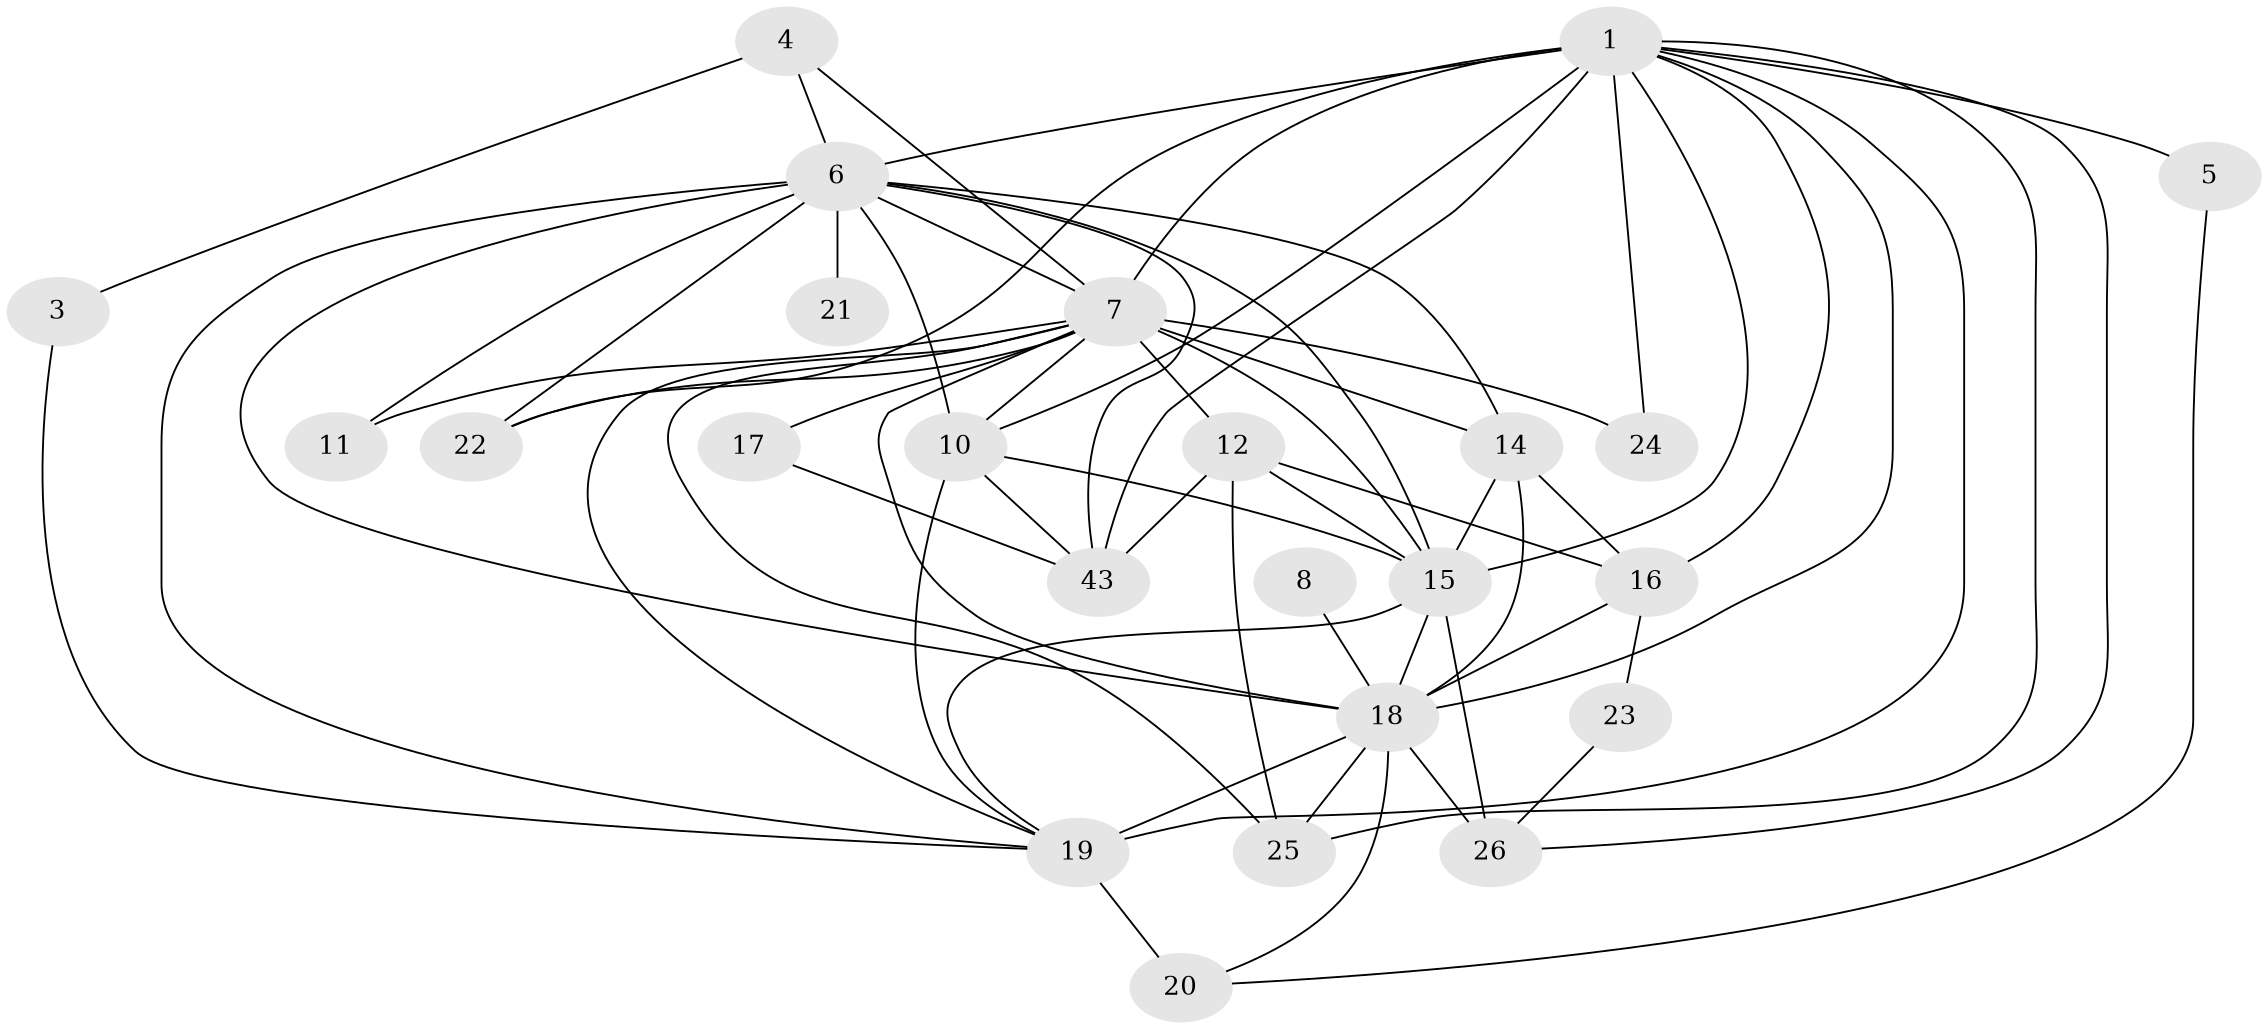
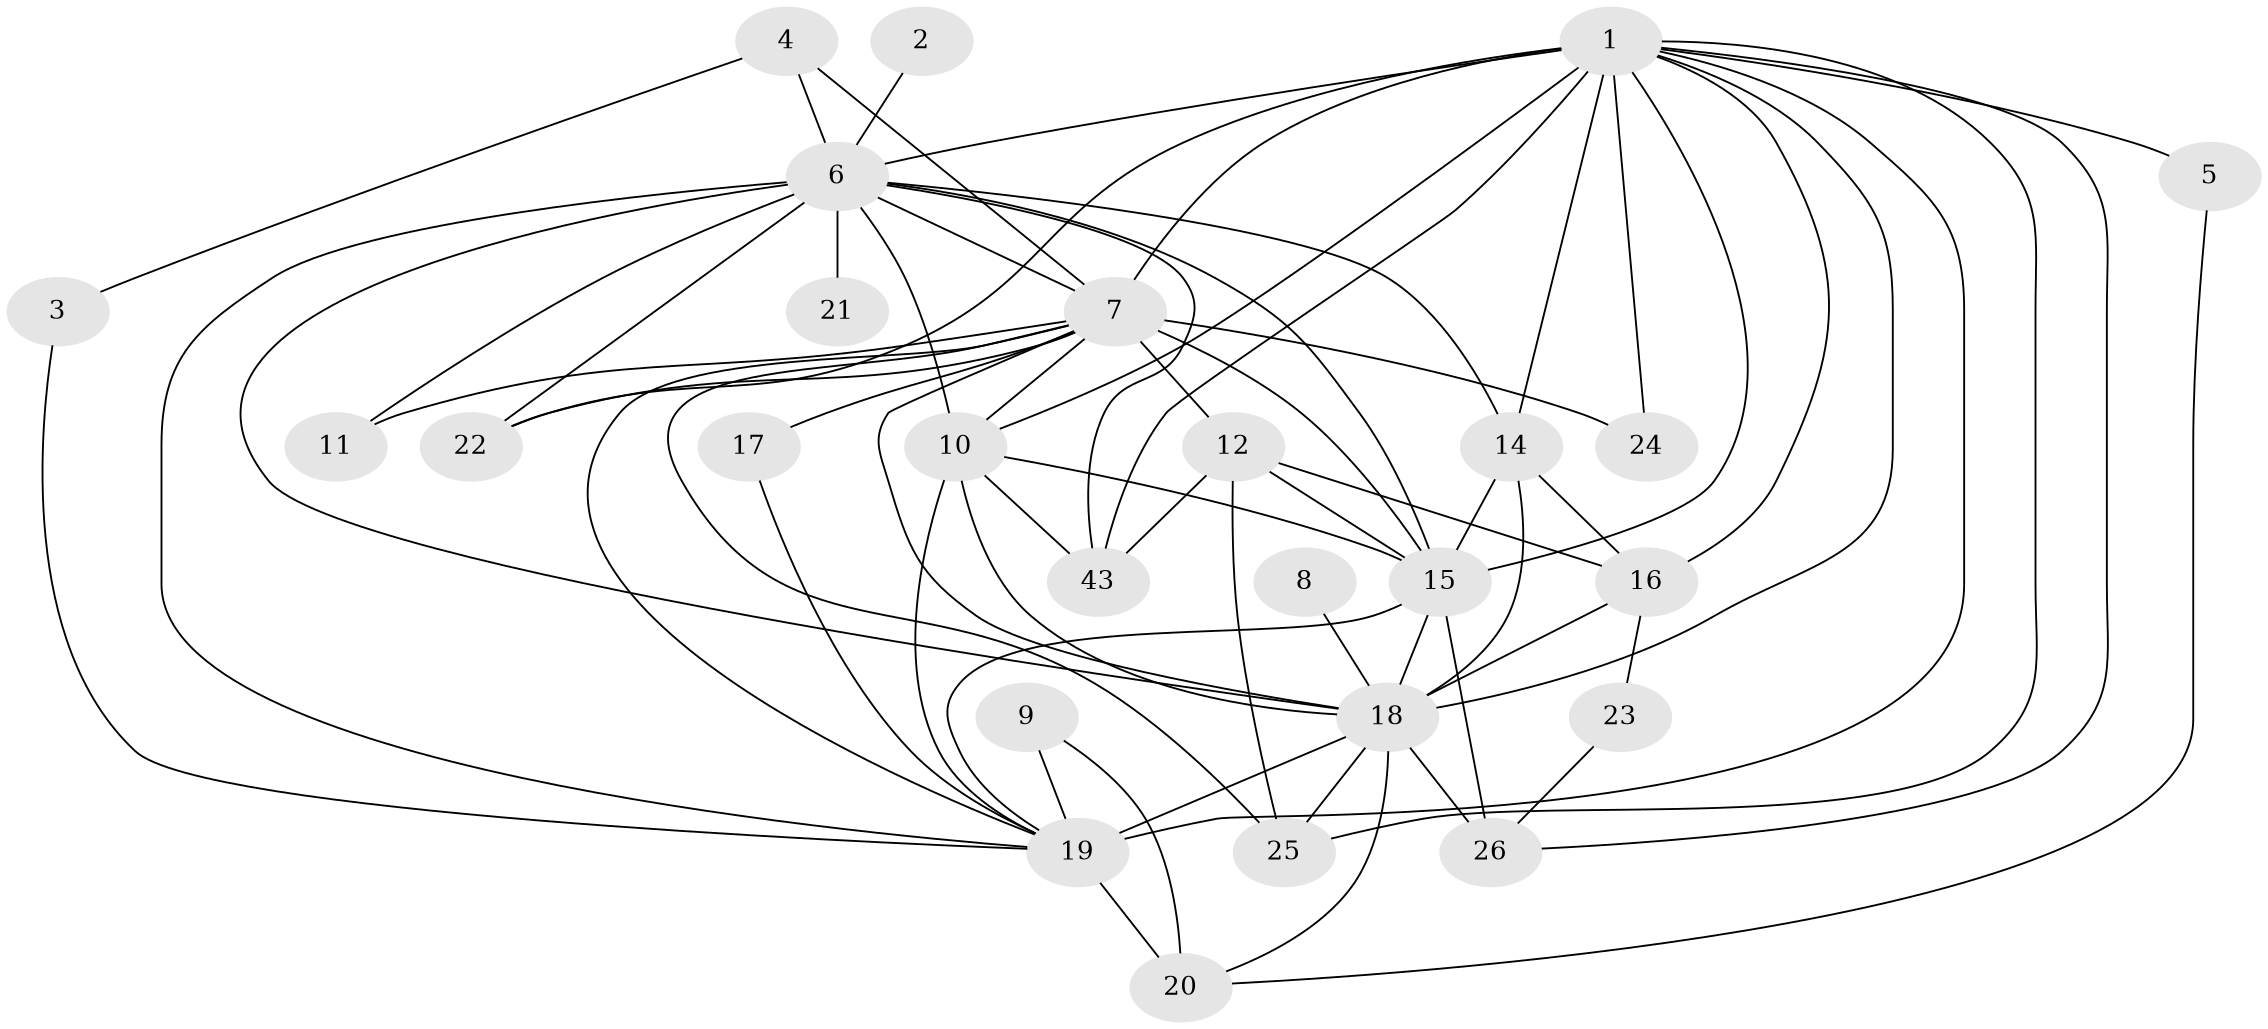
none -> (922, 41)
(1314, 379) -> (1561, 244)
(918, 512) -> (861, 688)
none -> (1052, 631)
none -> (1027, 717)
